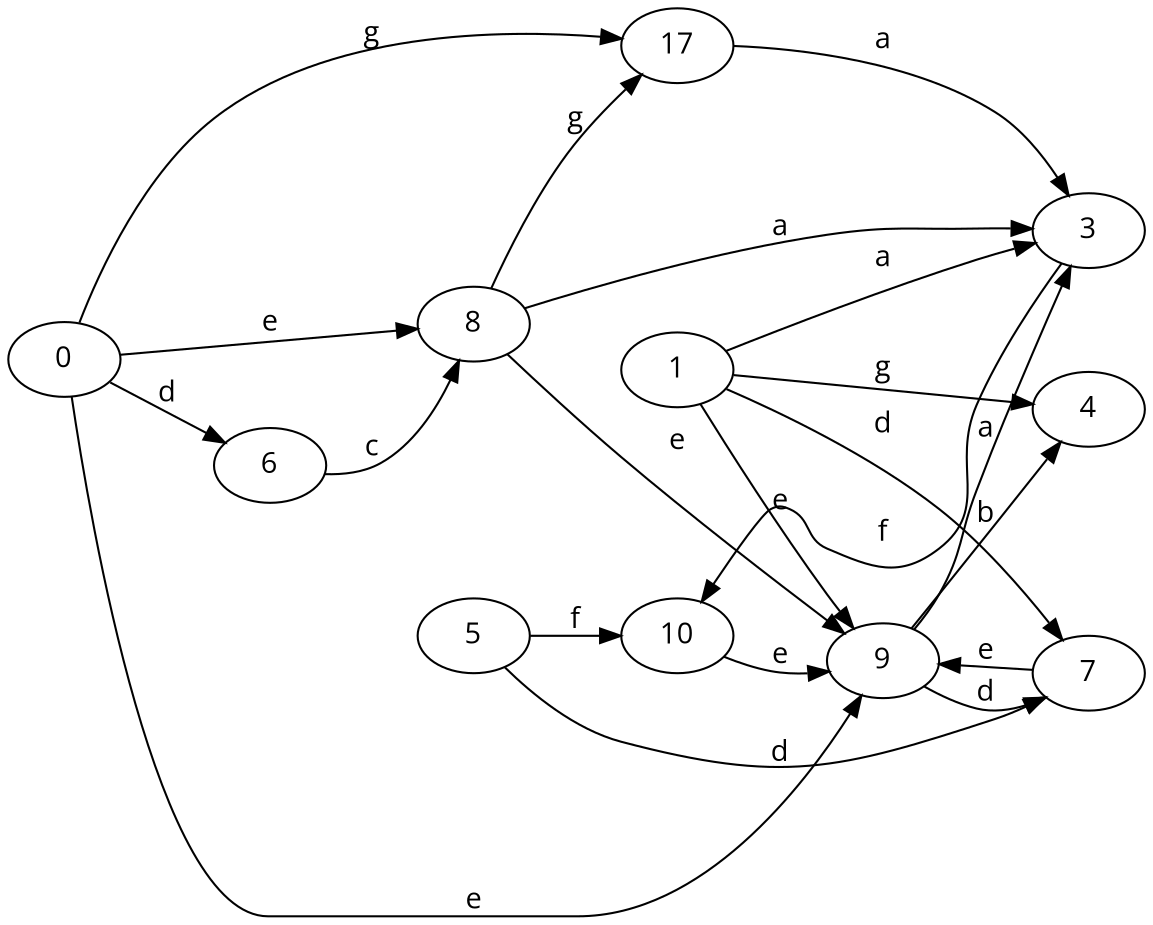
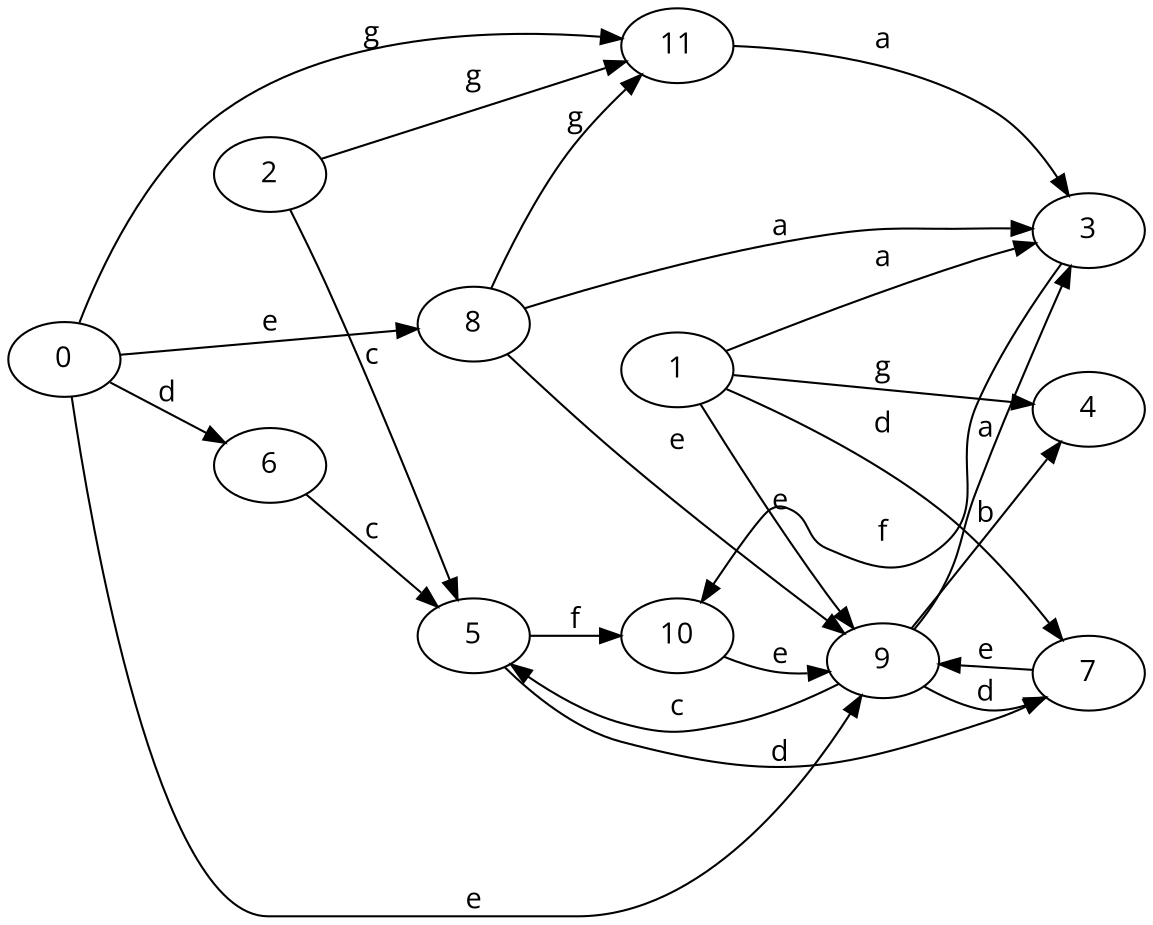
(677, 46) -> (677, 46)
none -> (270, 175)
(402, 448) -> (364, 543)
none -> (681, 731)
